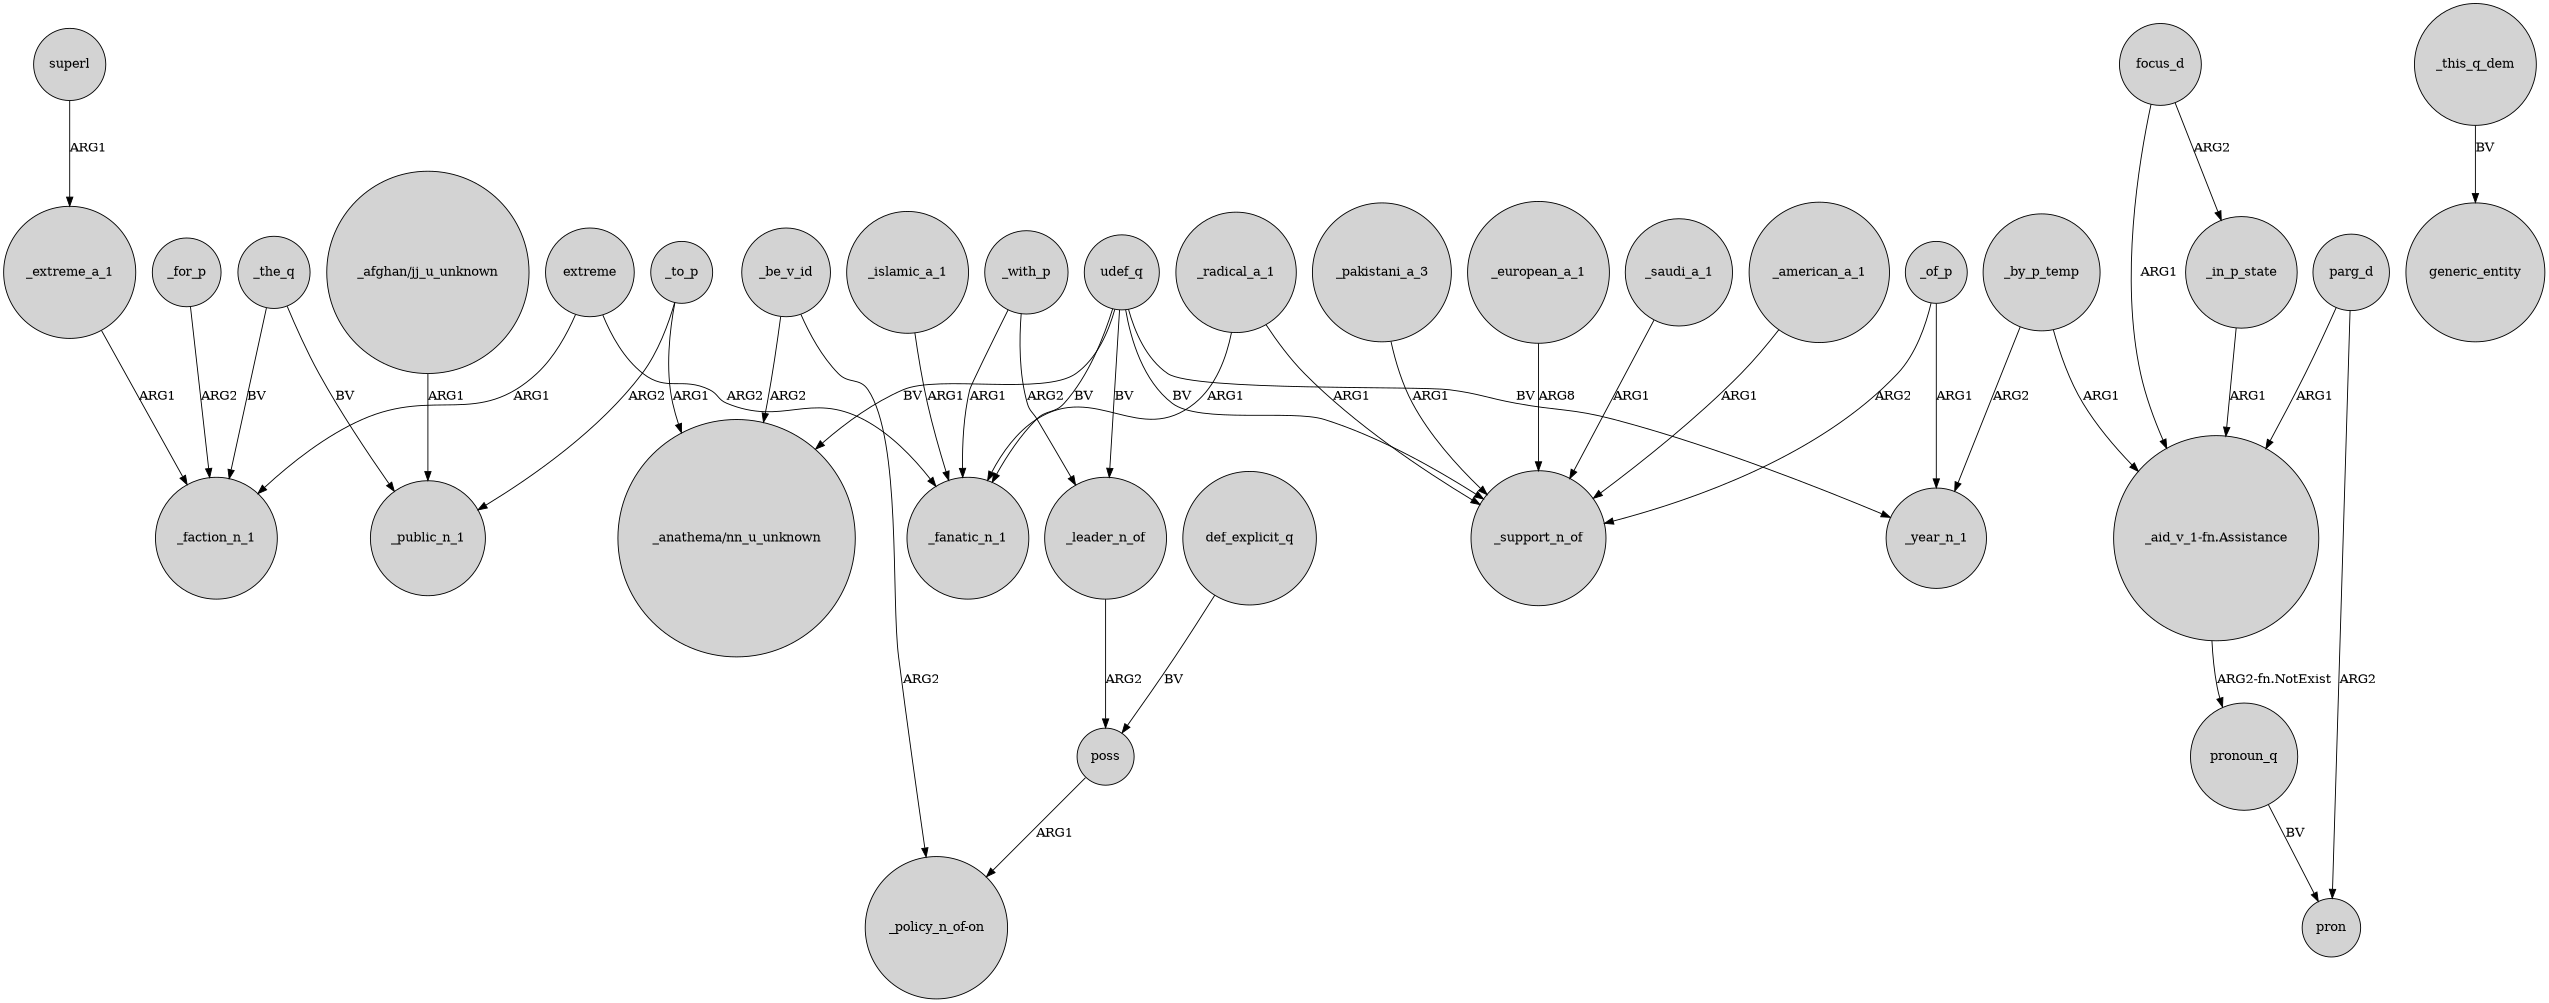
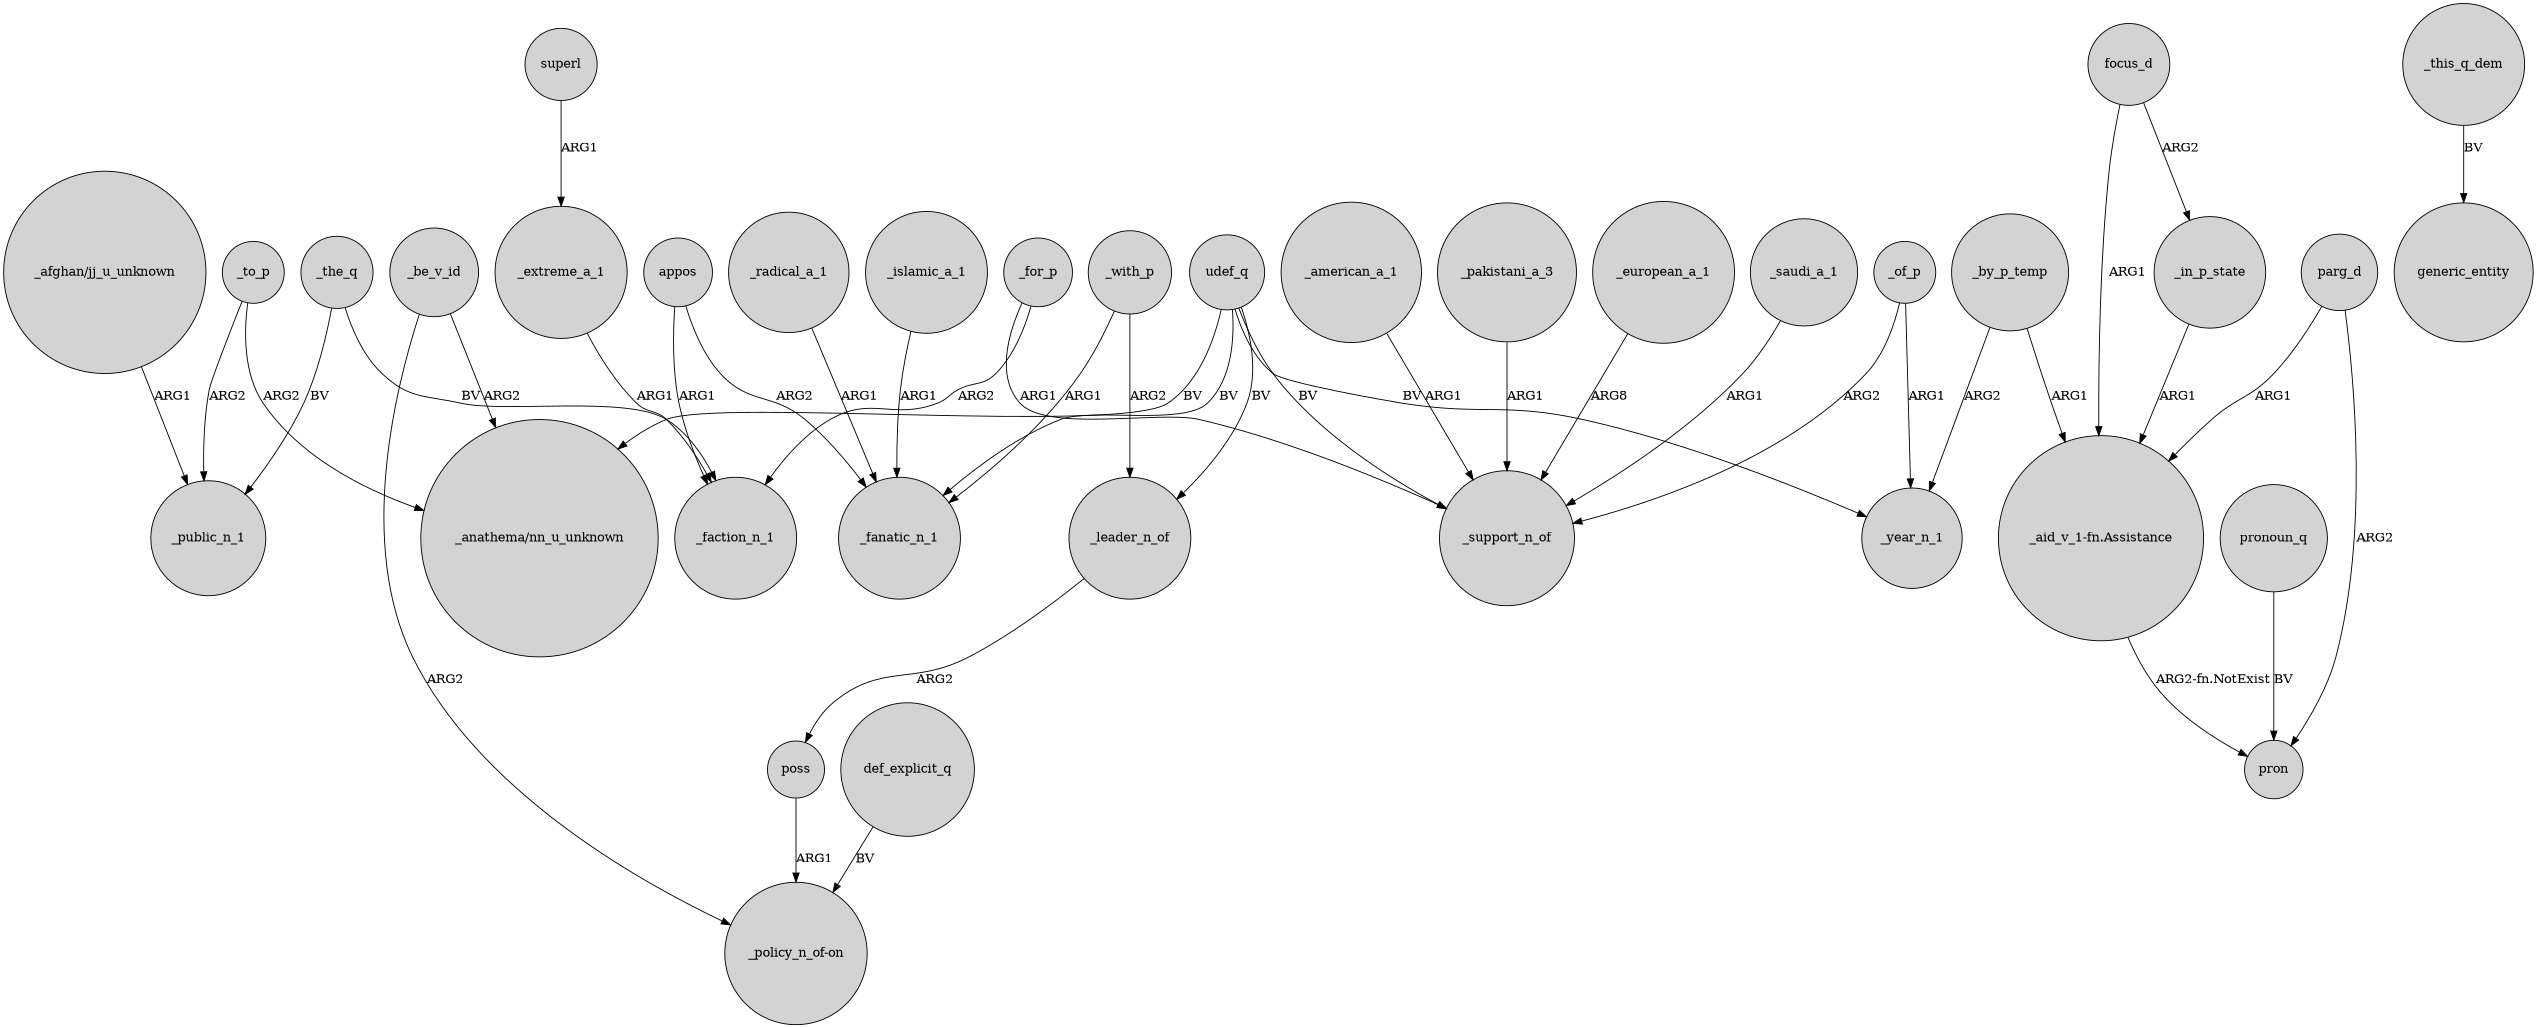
(590, 272) -> (678, 272)
(691, 396) -> (282, 396)
(1360, 423) -> (1195, 419)
(1172, 661) -> (855, 856)
(2214, 670) -> (2173, 705)
